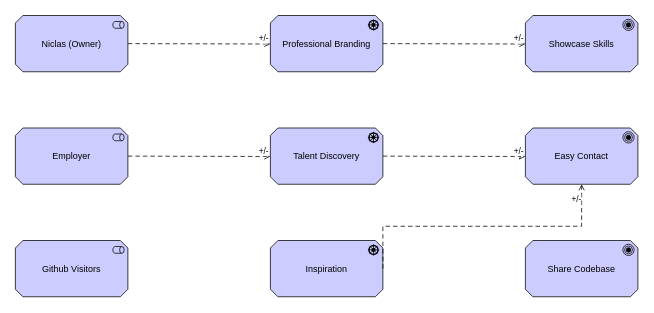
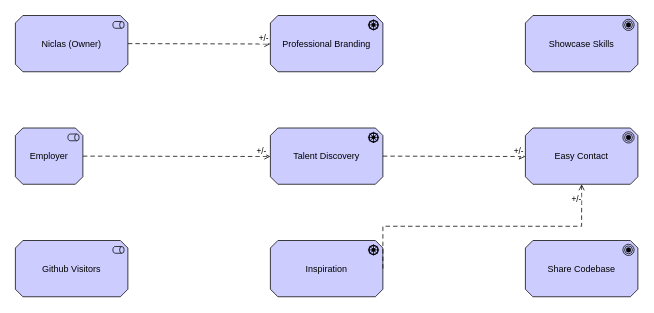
(453, 44) -> none
(72, 156) -> (49, 156)
